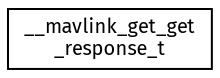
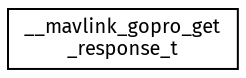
(110, 39) -> (123, 39)
